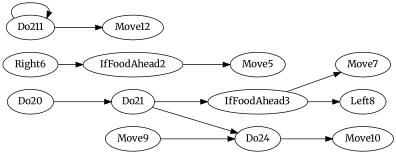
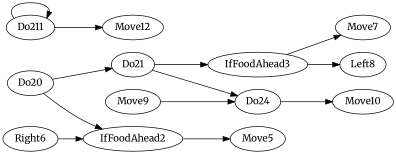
none -> (69, 112)
